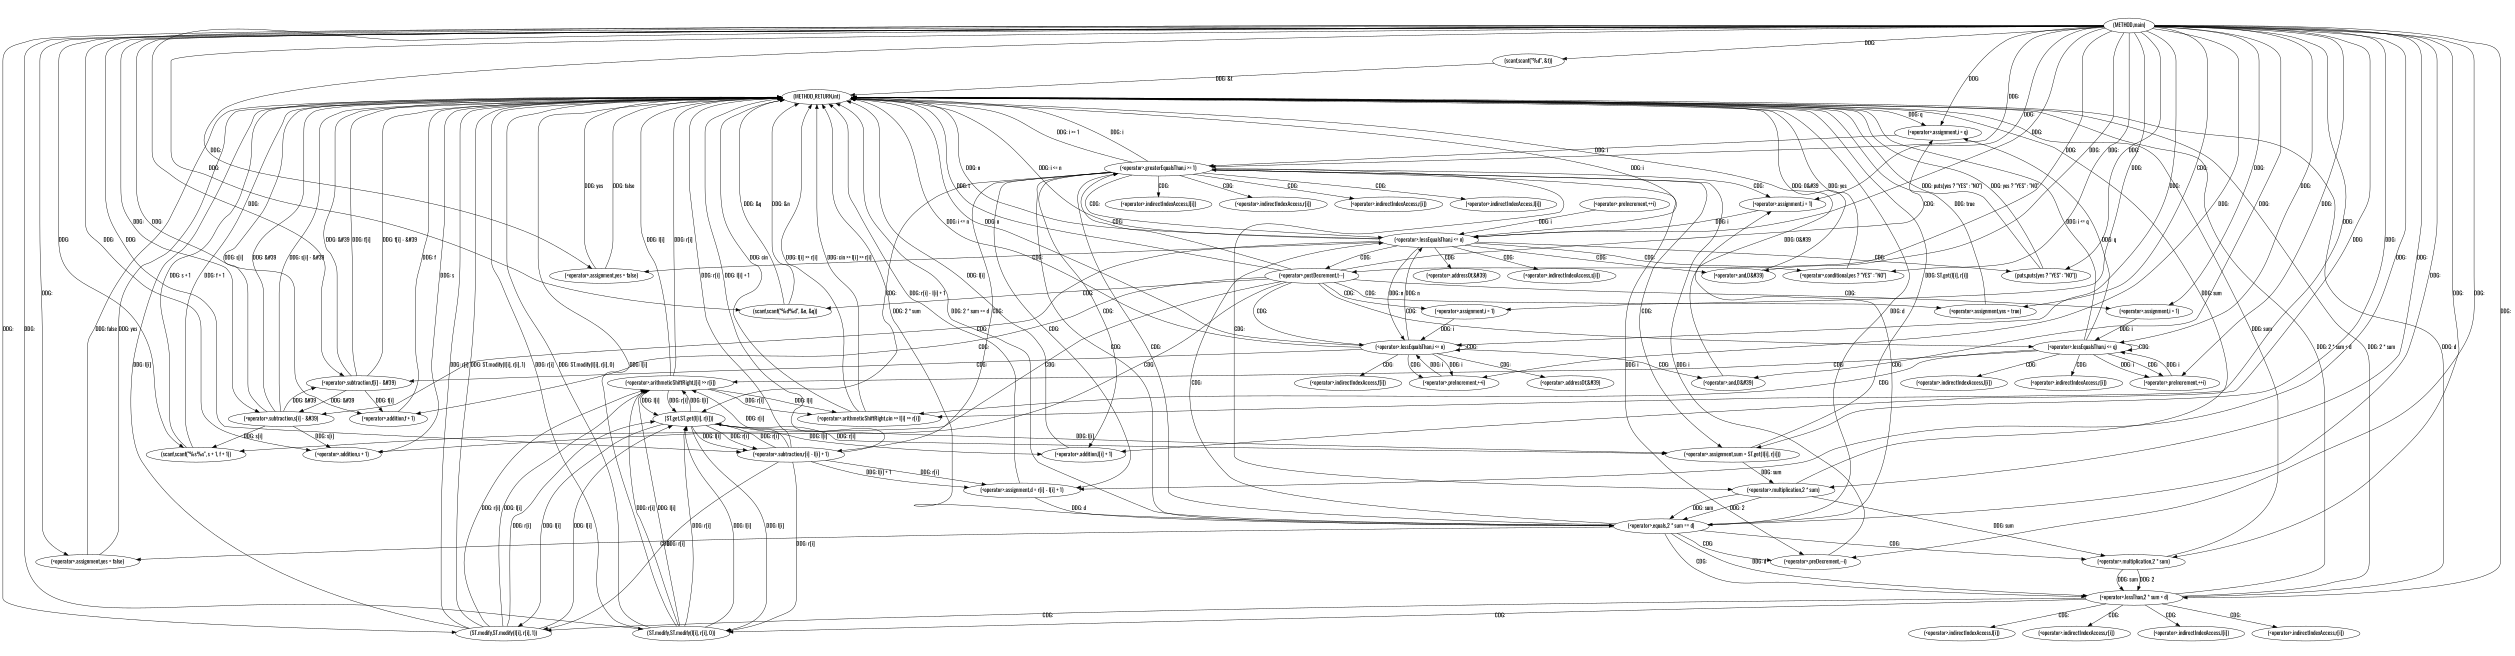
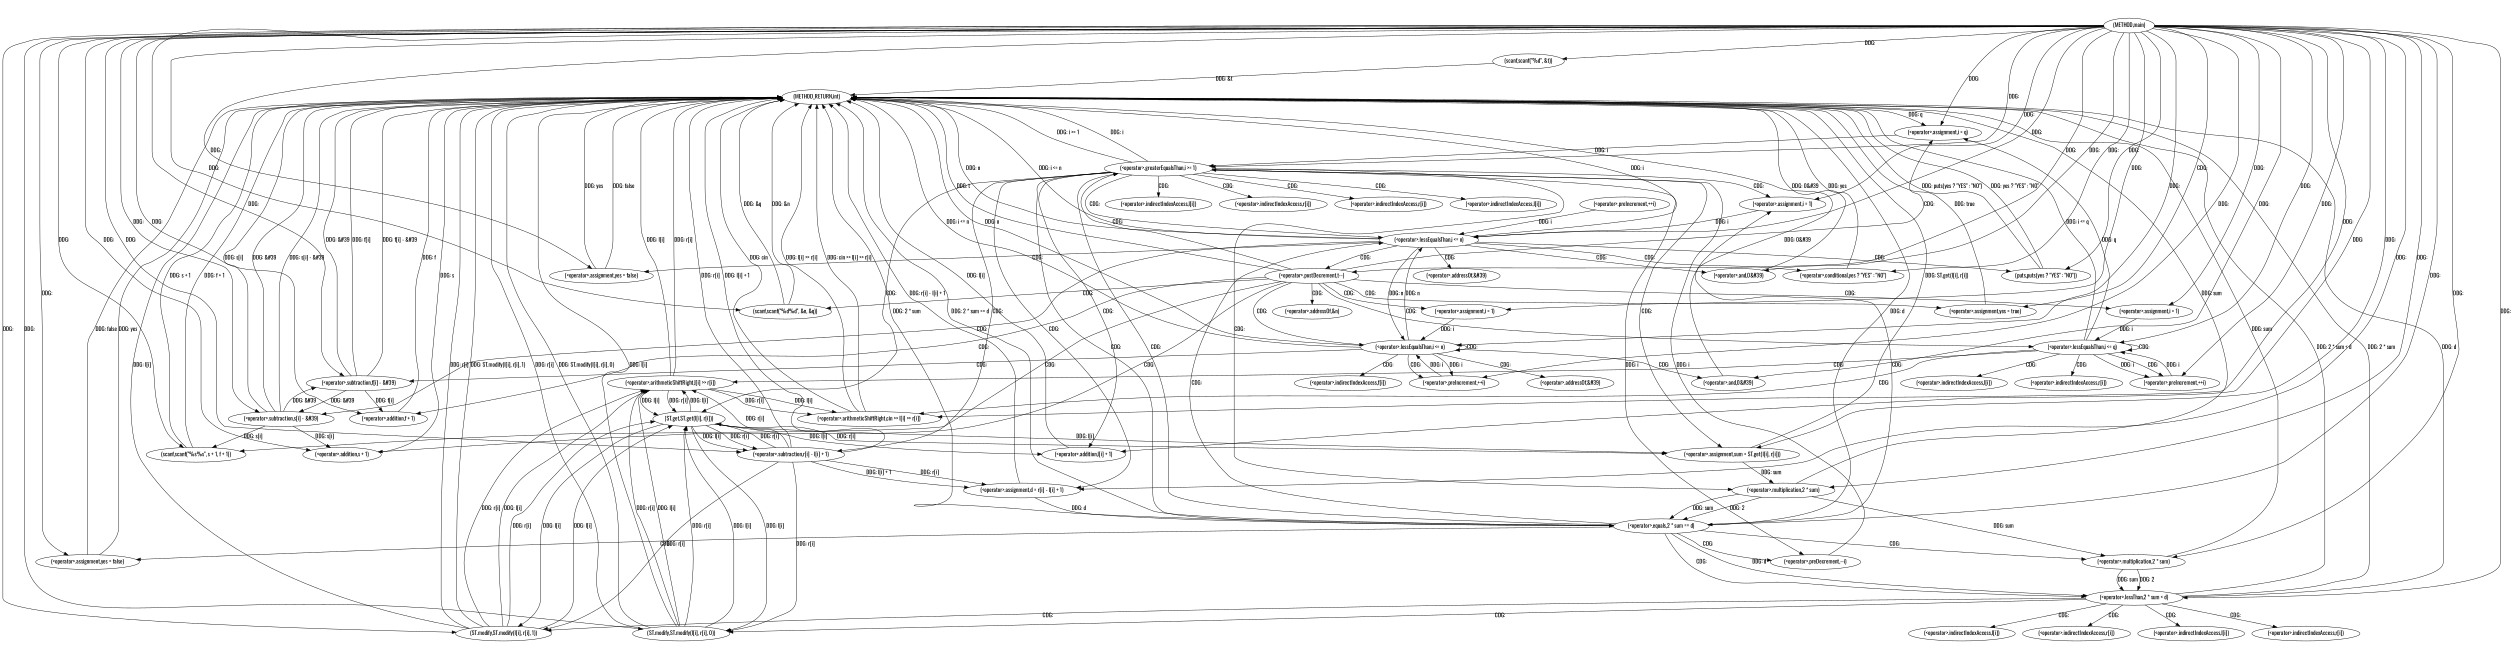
(1562, 276) -> none
none -> (1312, 312)
(2451, 364) -> none
